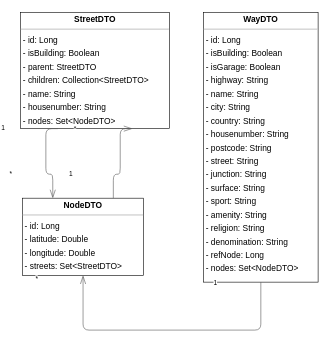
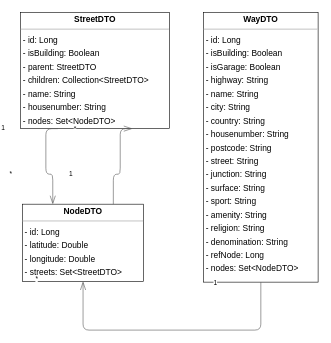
(83, 237) -> (83, 243)
